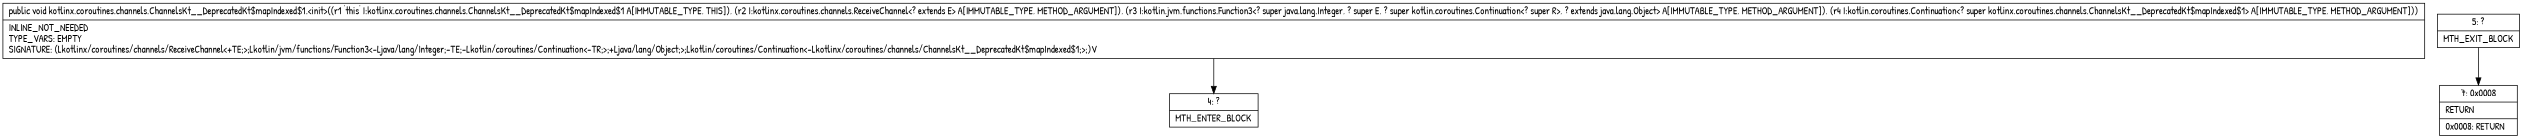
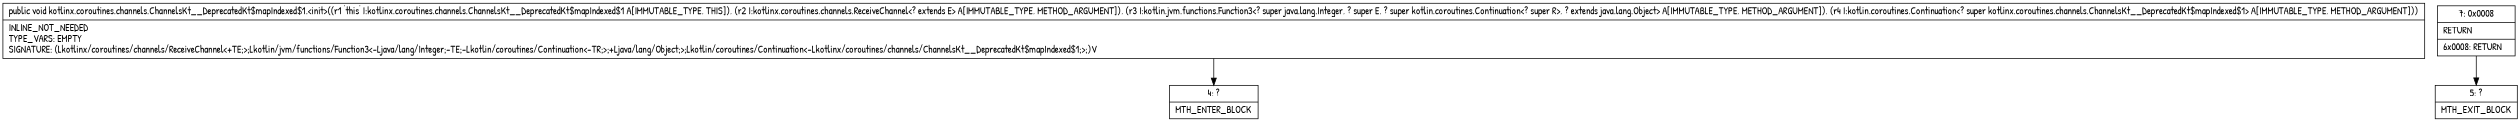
(2478, 63) -> (2476, 67)
(2478, 127) -> (2476, 47)
